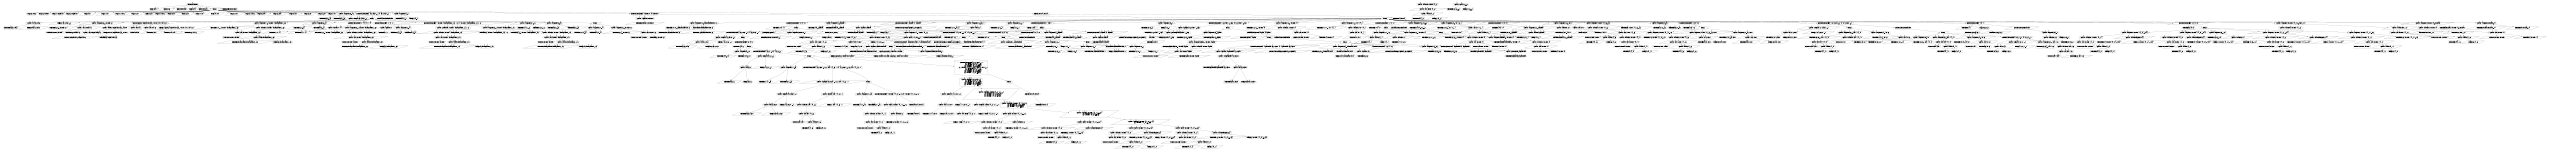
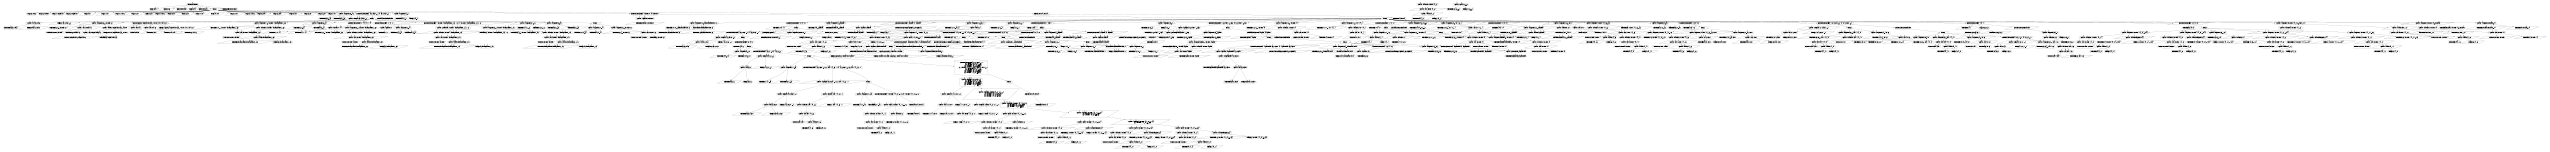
(932, 37) -> (932, 37)
(1152, 37) -> (1152, 37)
none -> (1097, 133)
